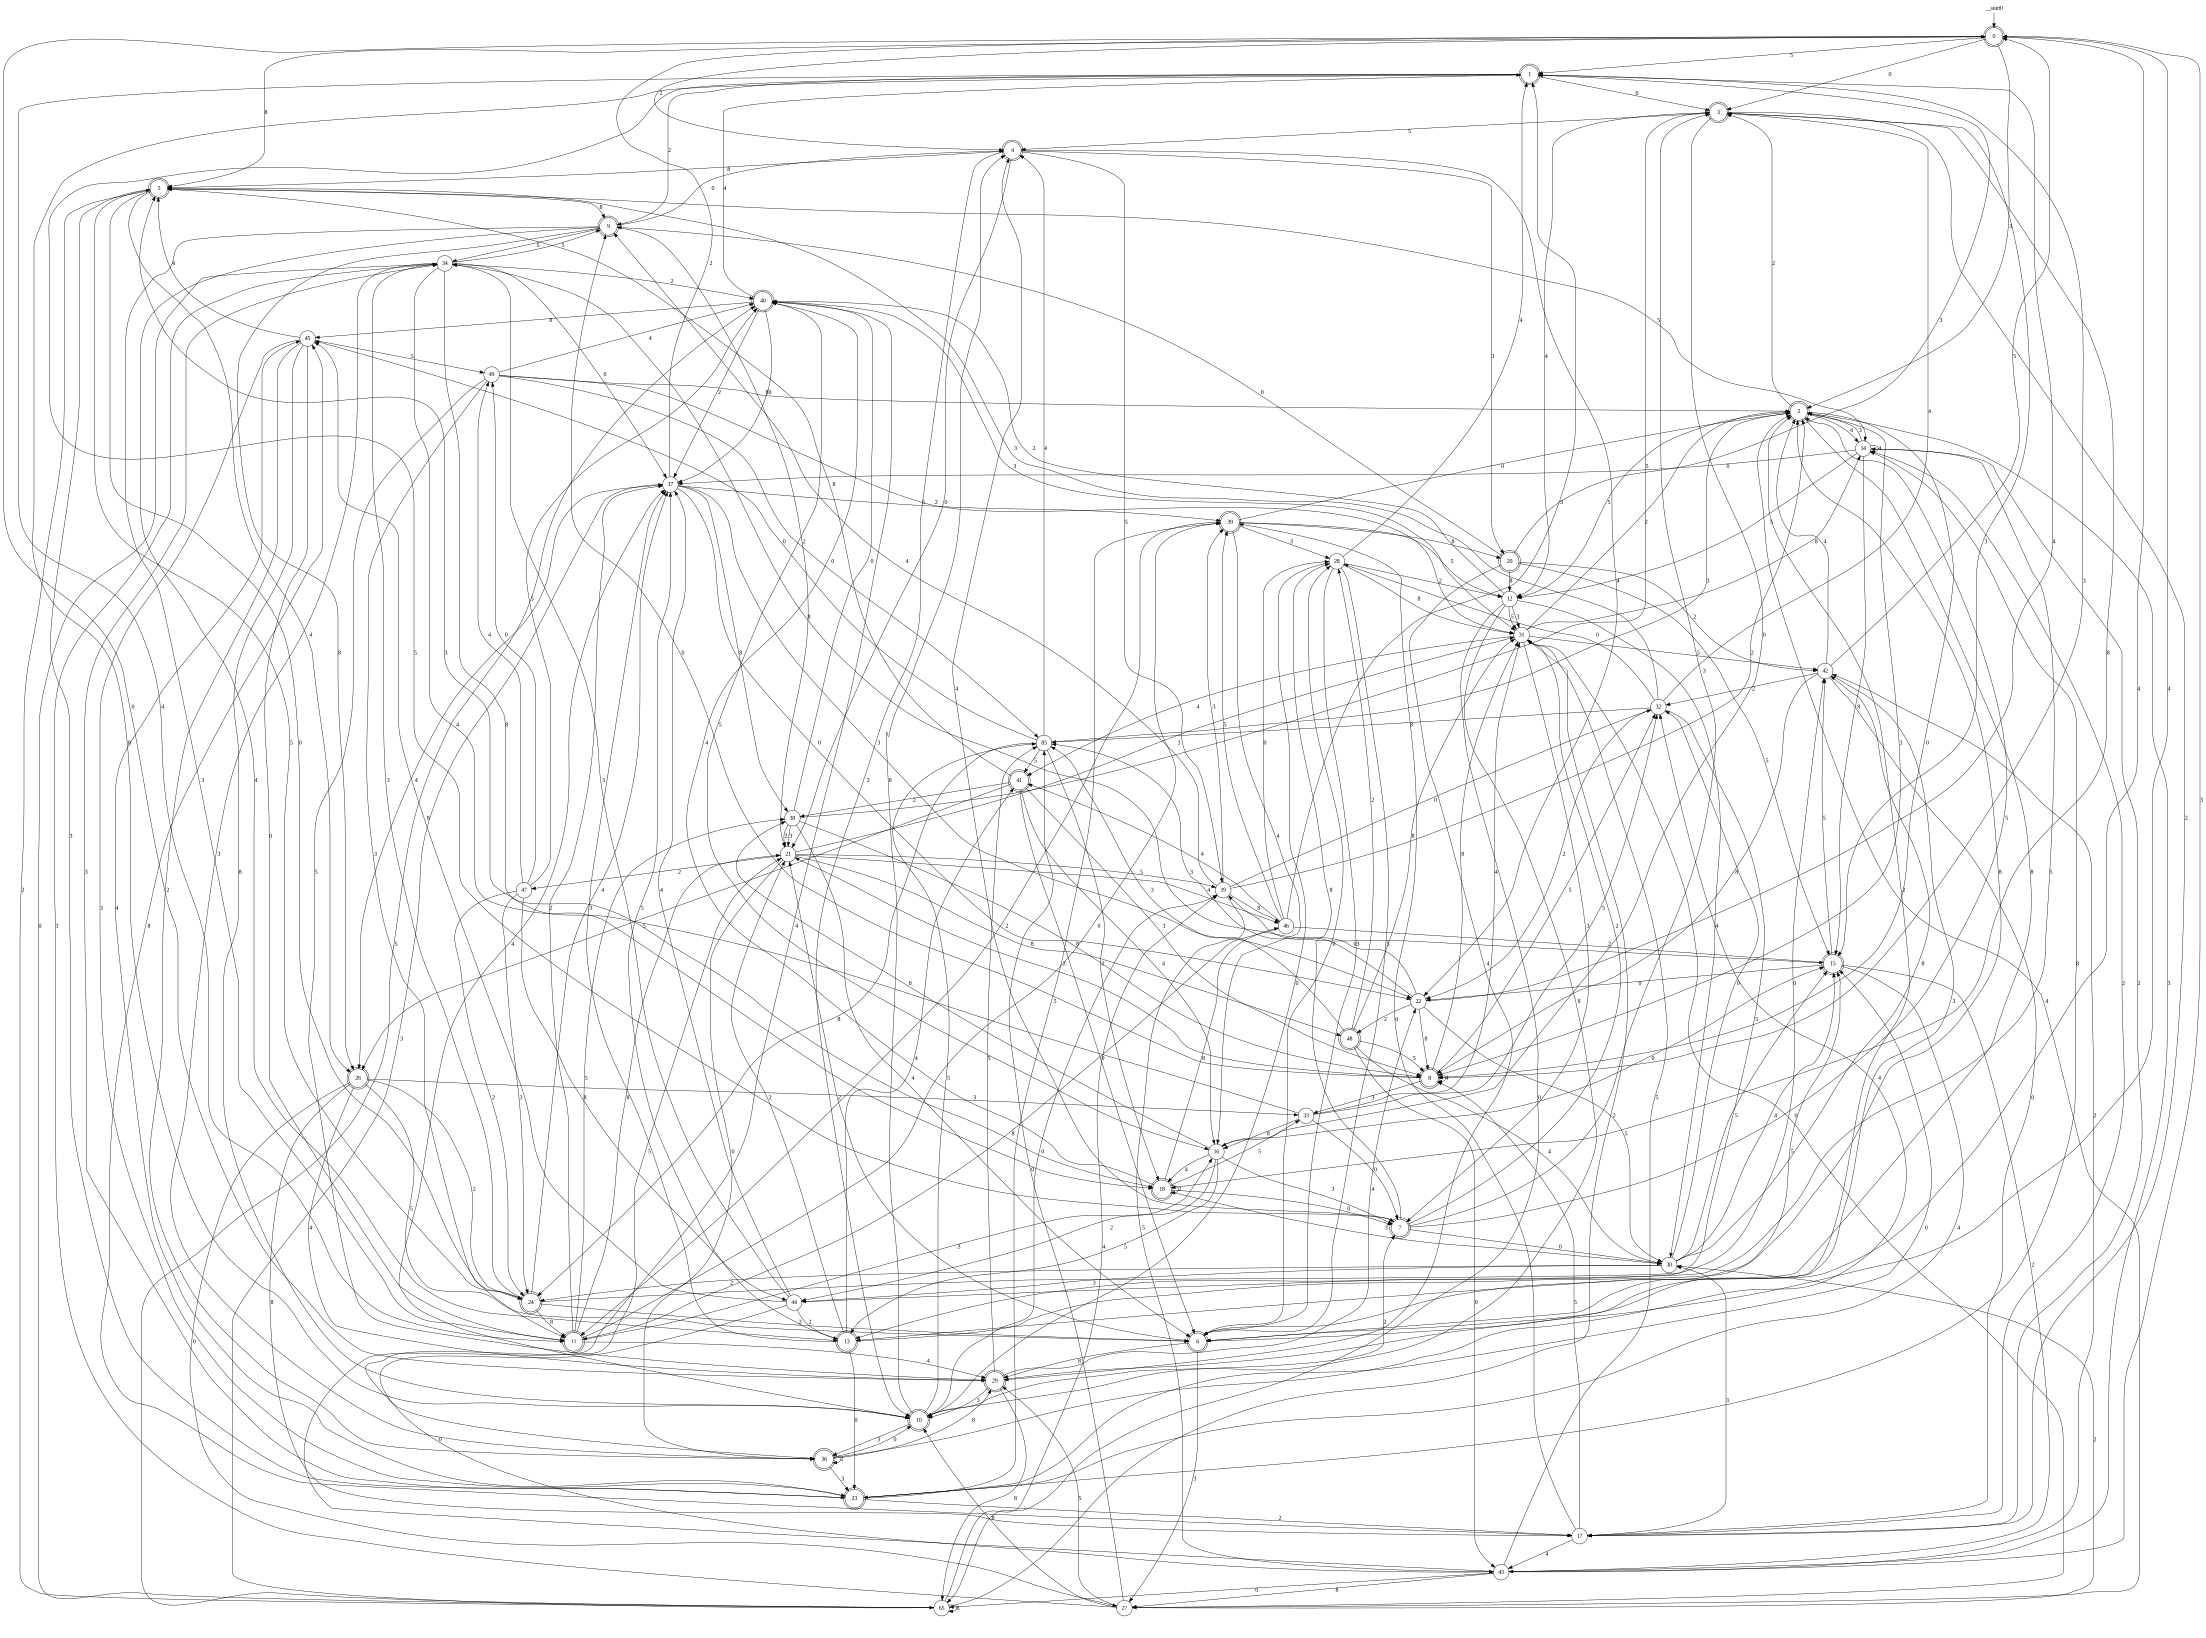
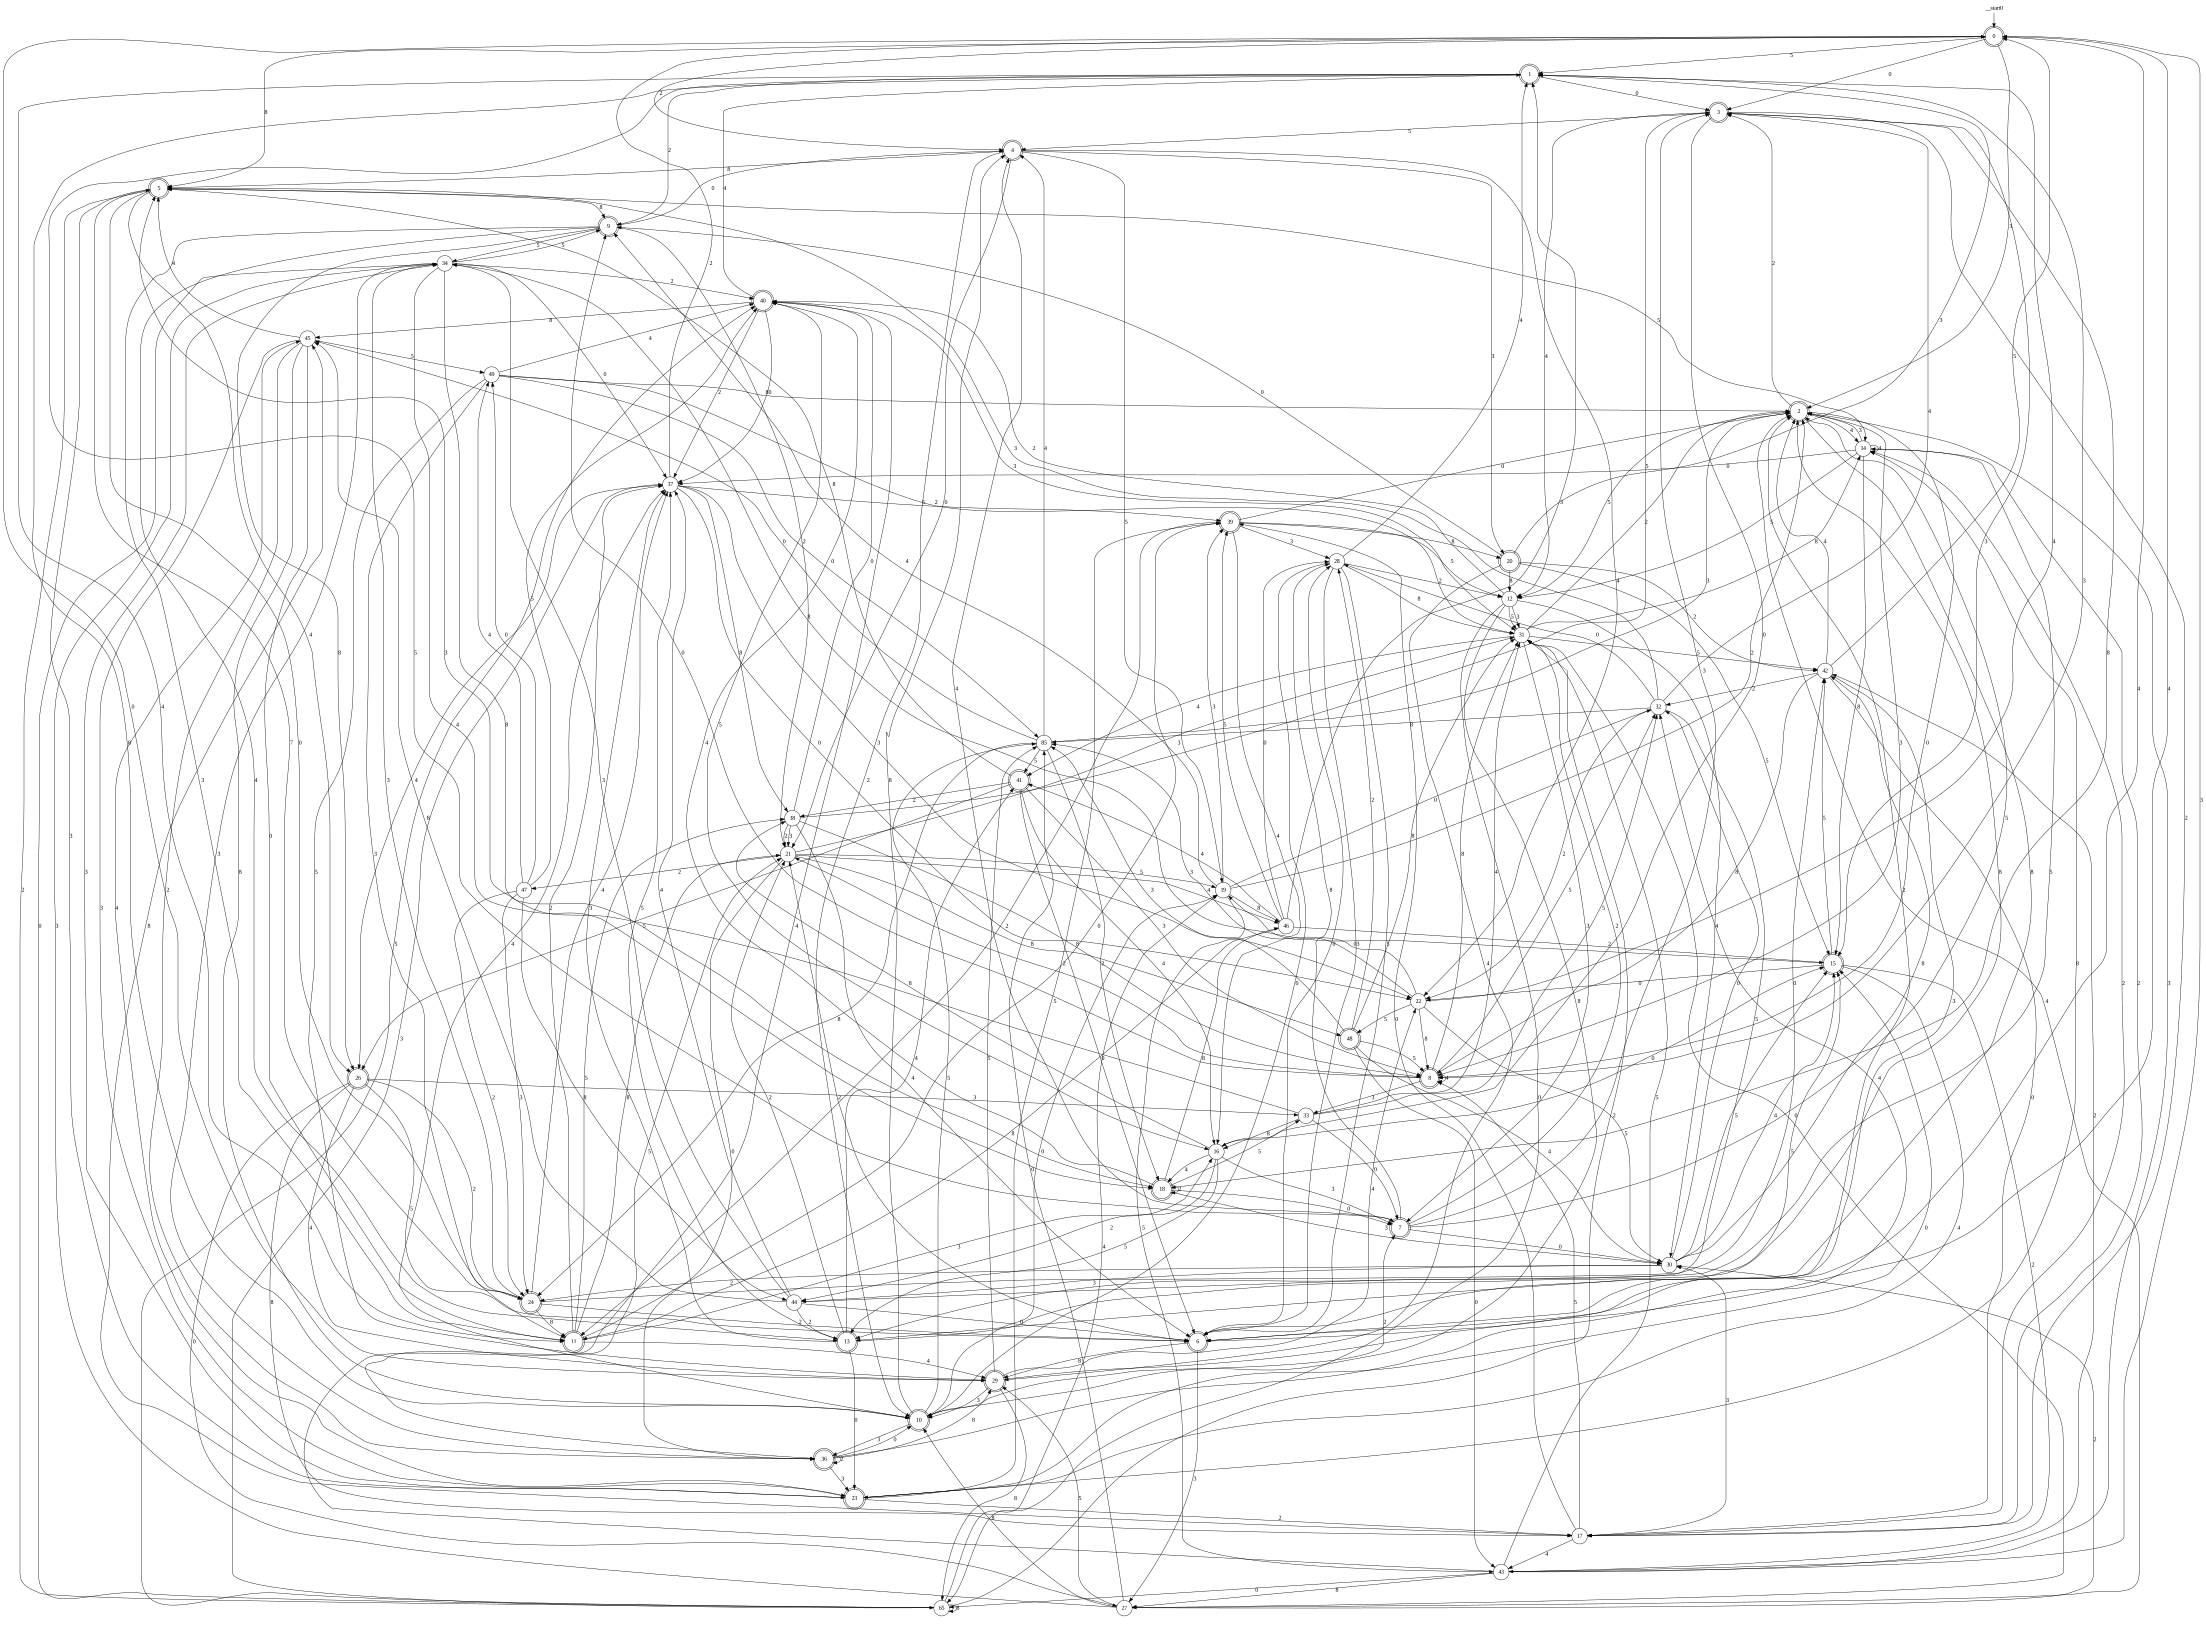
(291, 743) -> (291, 743)
(1385, 1019) -> (1385, 1019)
(704, 1517) -> (984, 1321)
